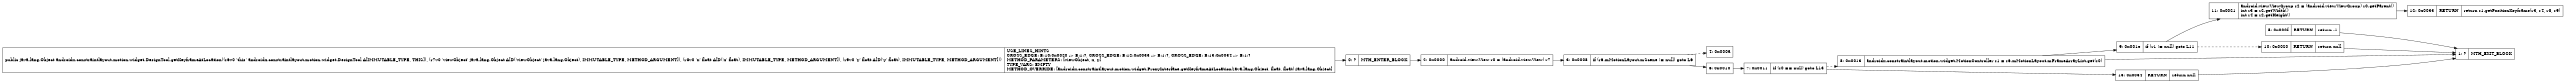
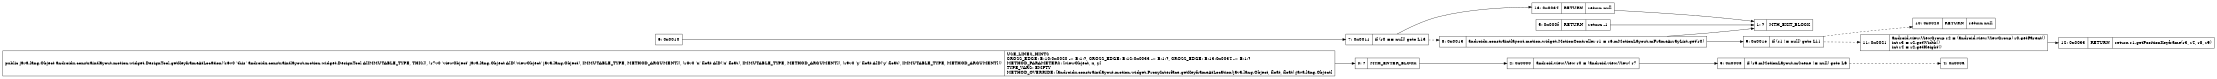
(2191, 29) -> (1840, 42)
(2398, 51) -> none
(1696, 66) -> none
